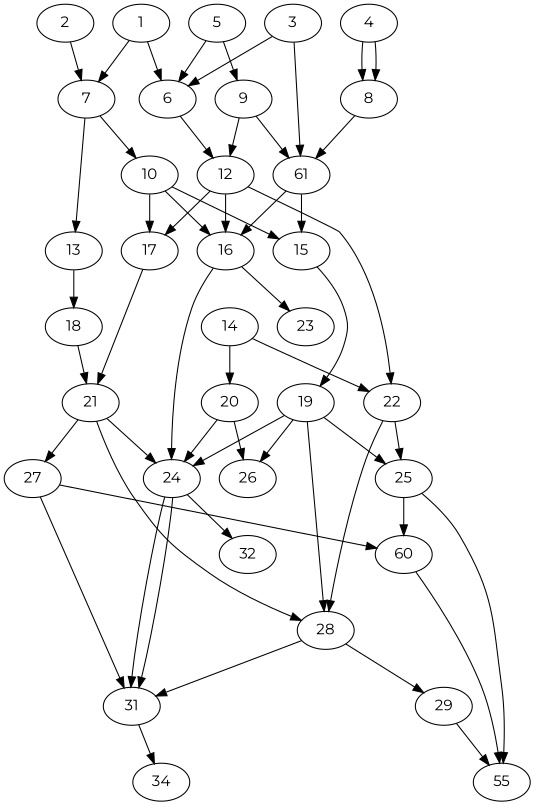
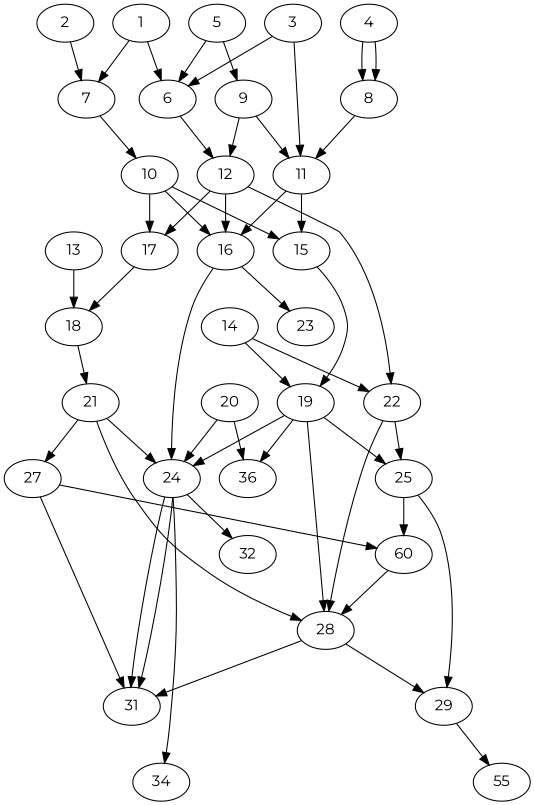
(81, 170) -> none
(301, 175) -> (301, 175)
(122, 322) -> (116, 285)
(230, 360) -> (264, 361)
(248, 479) -> (248, 479)
(491, 613) -> (451, 582)
(468, 657) -> (369, 589)
(145, 739) -> (176, 625)
